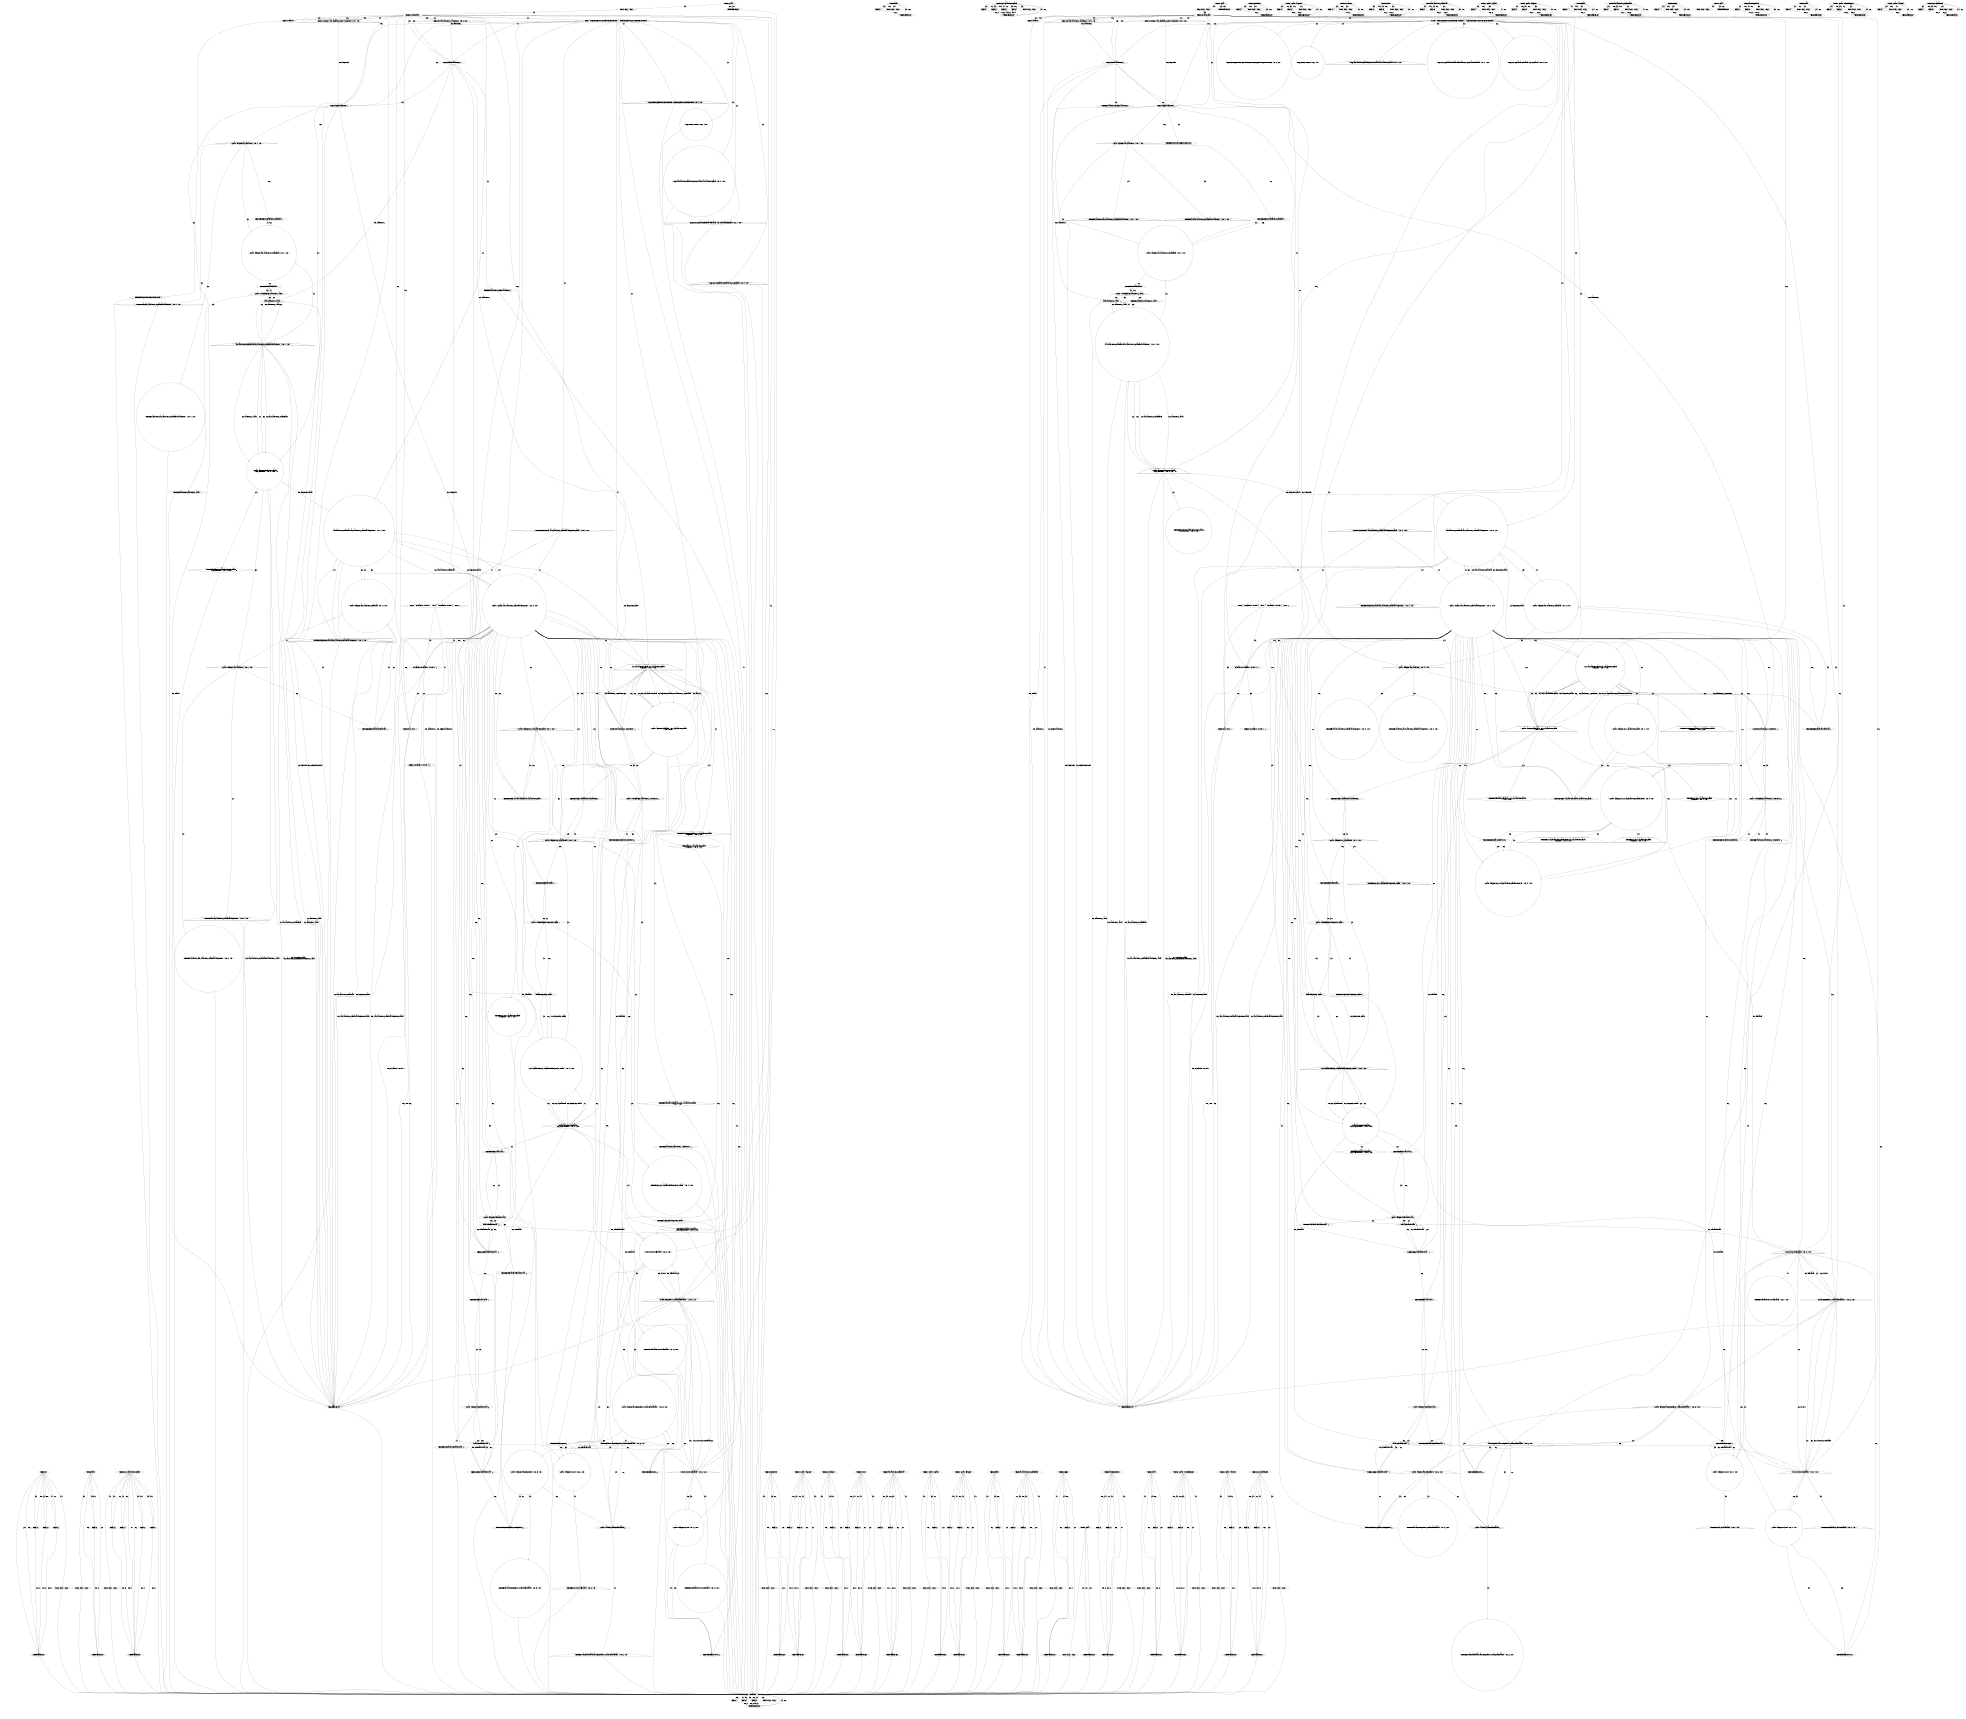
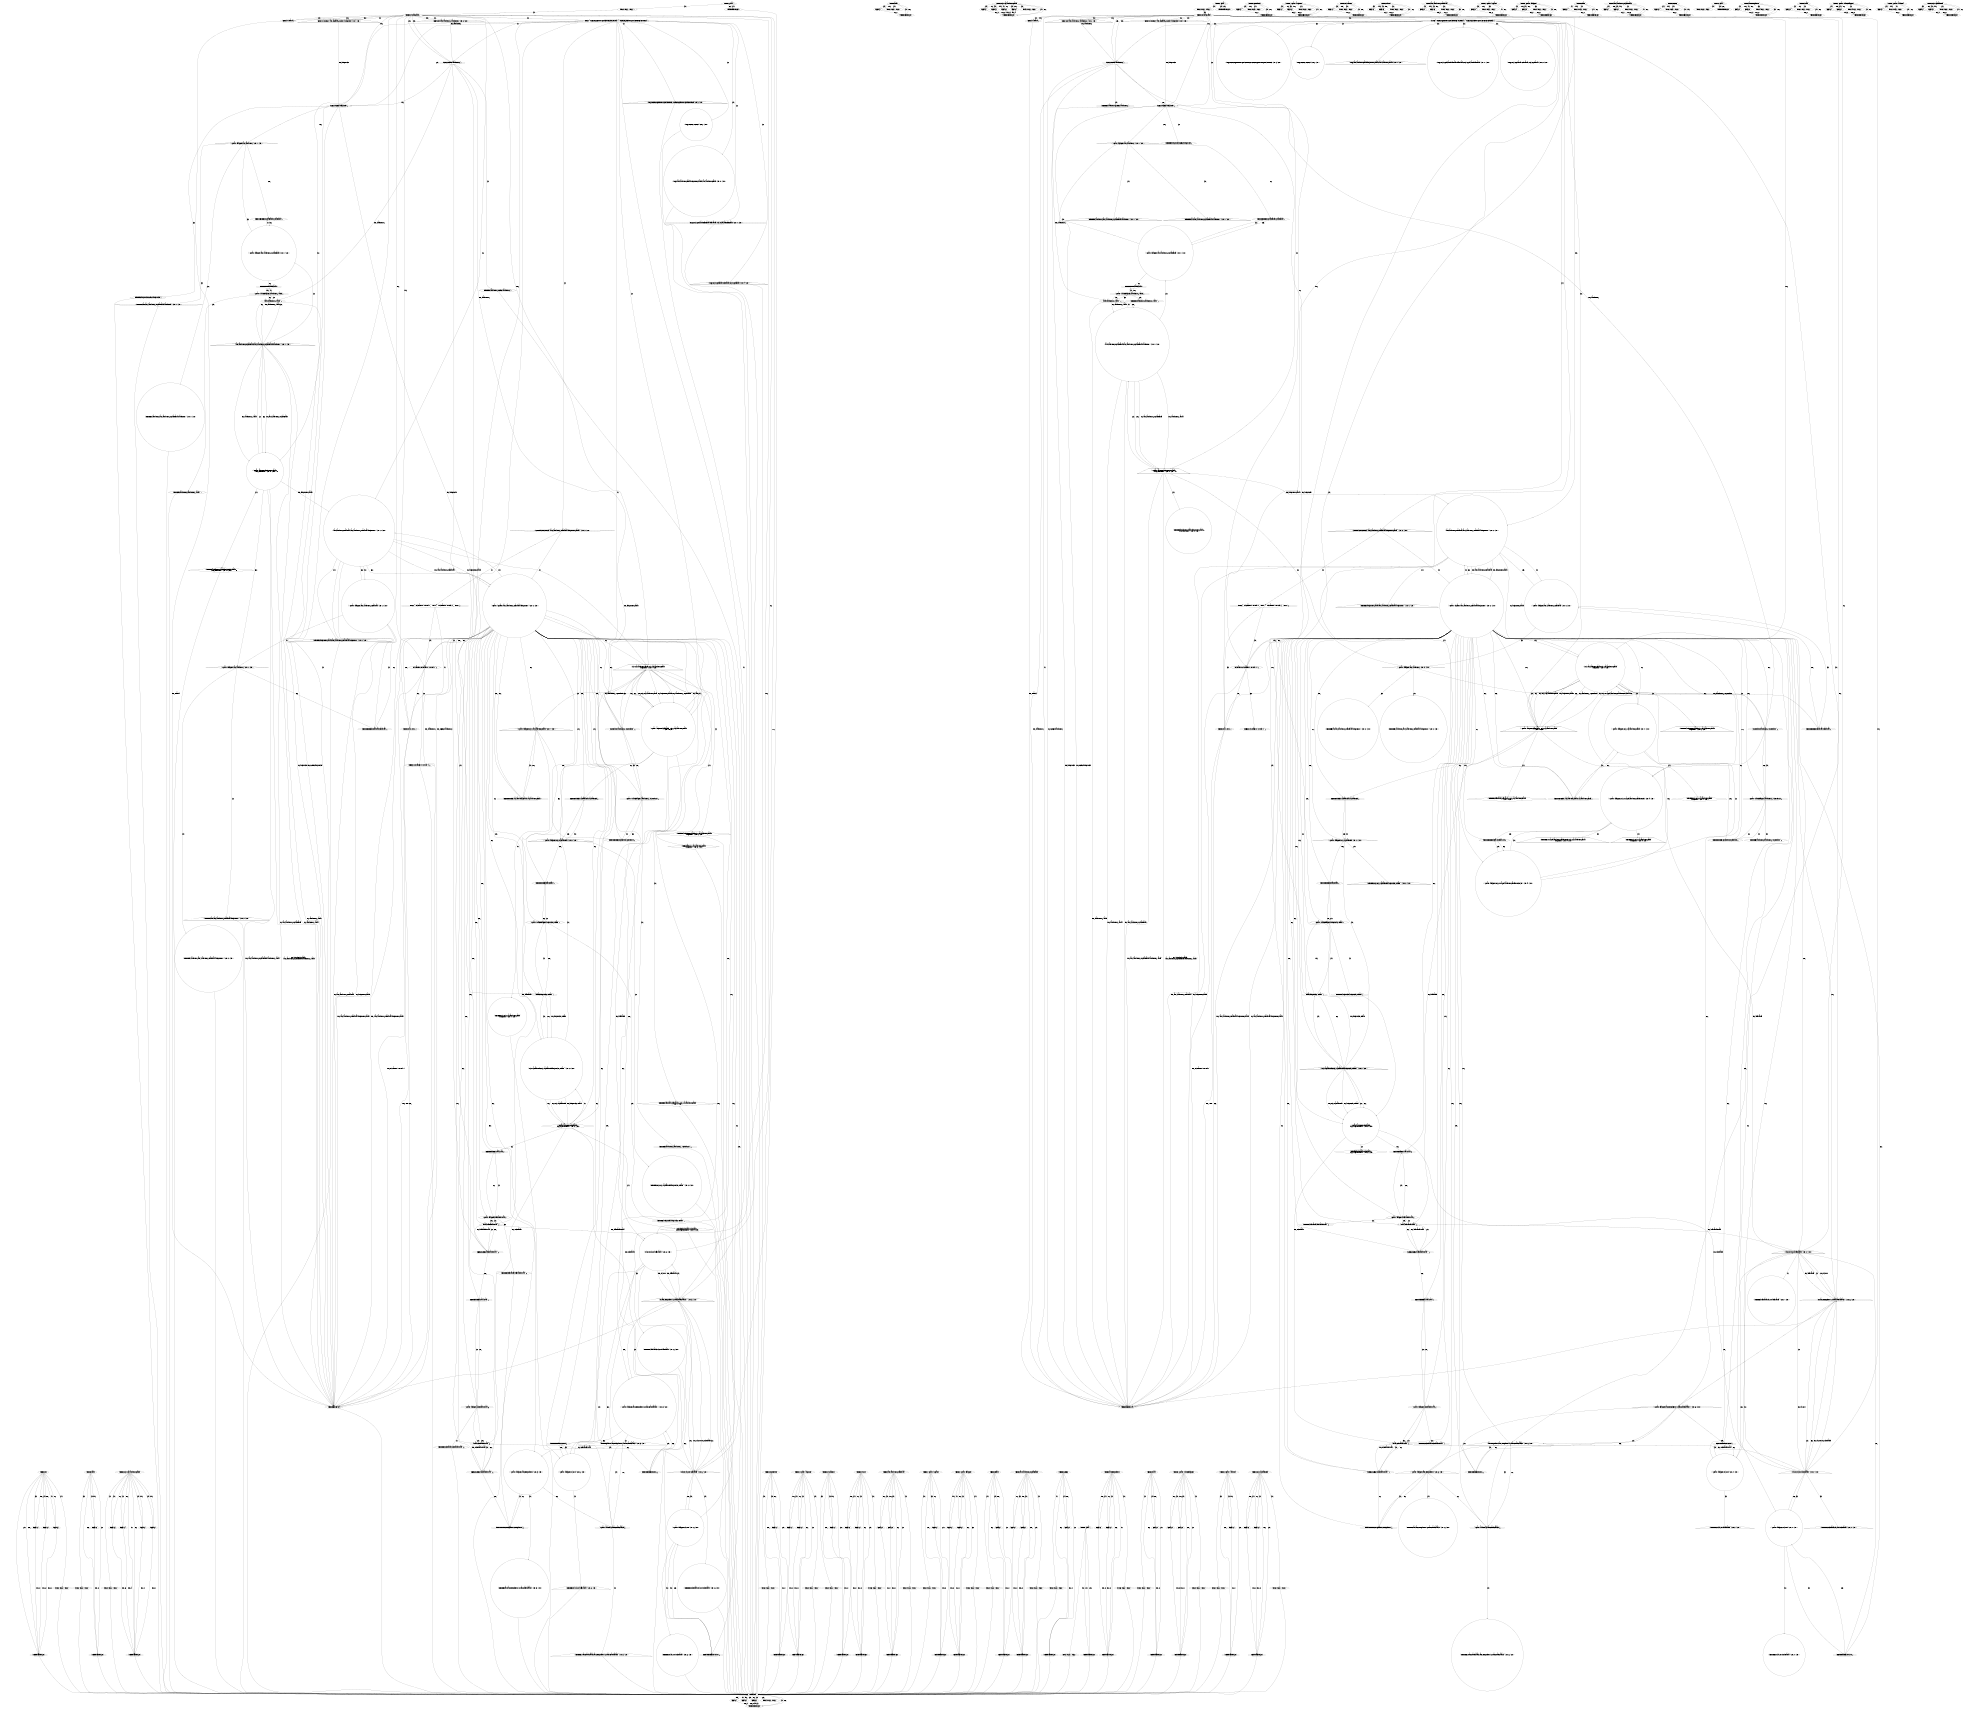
none -> (677, 1655)
none -> (1784, 1655)
